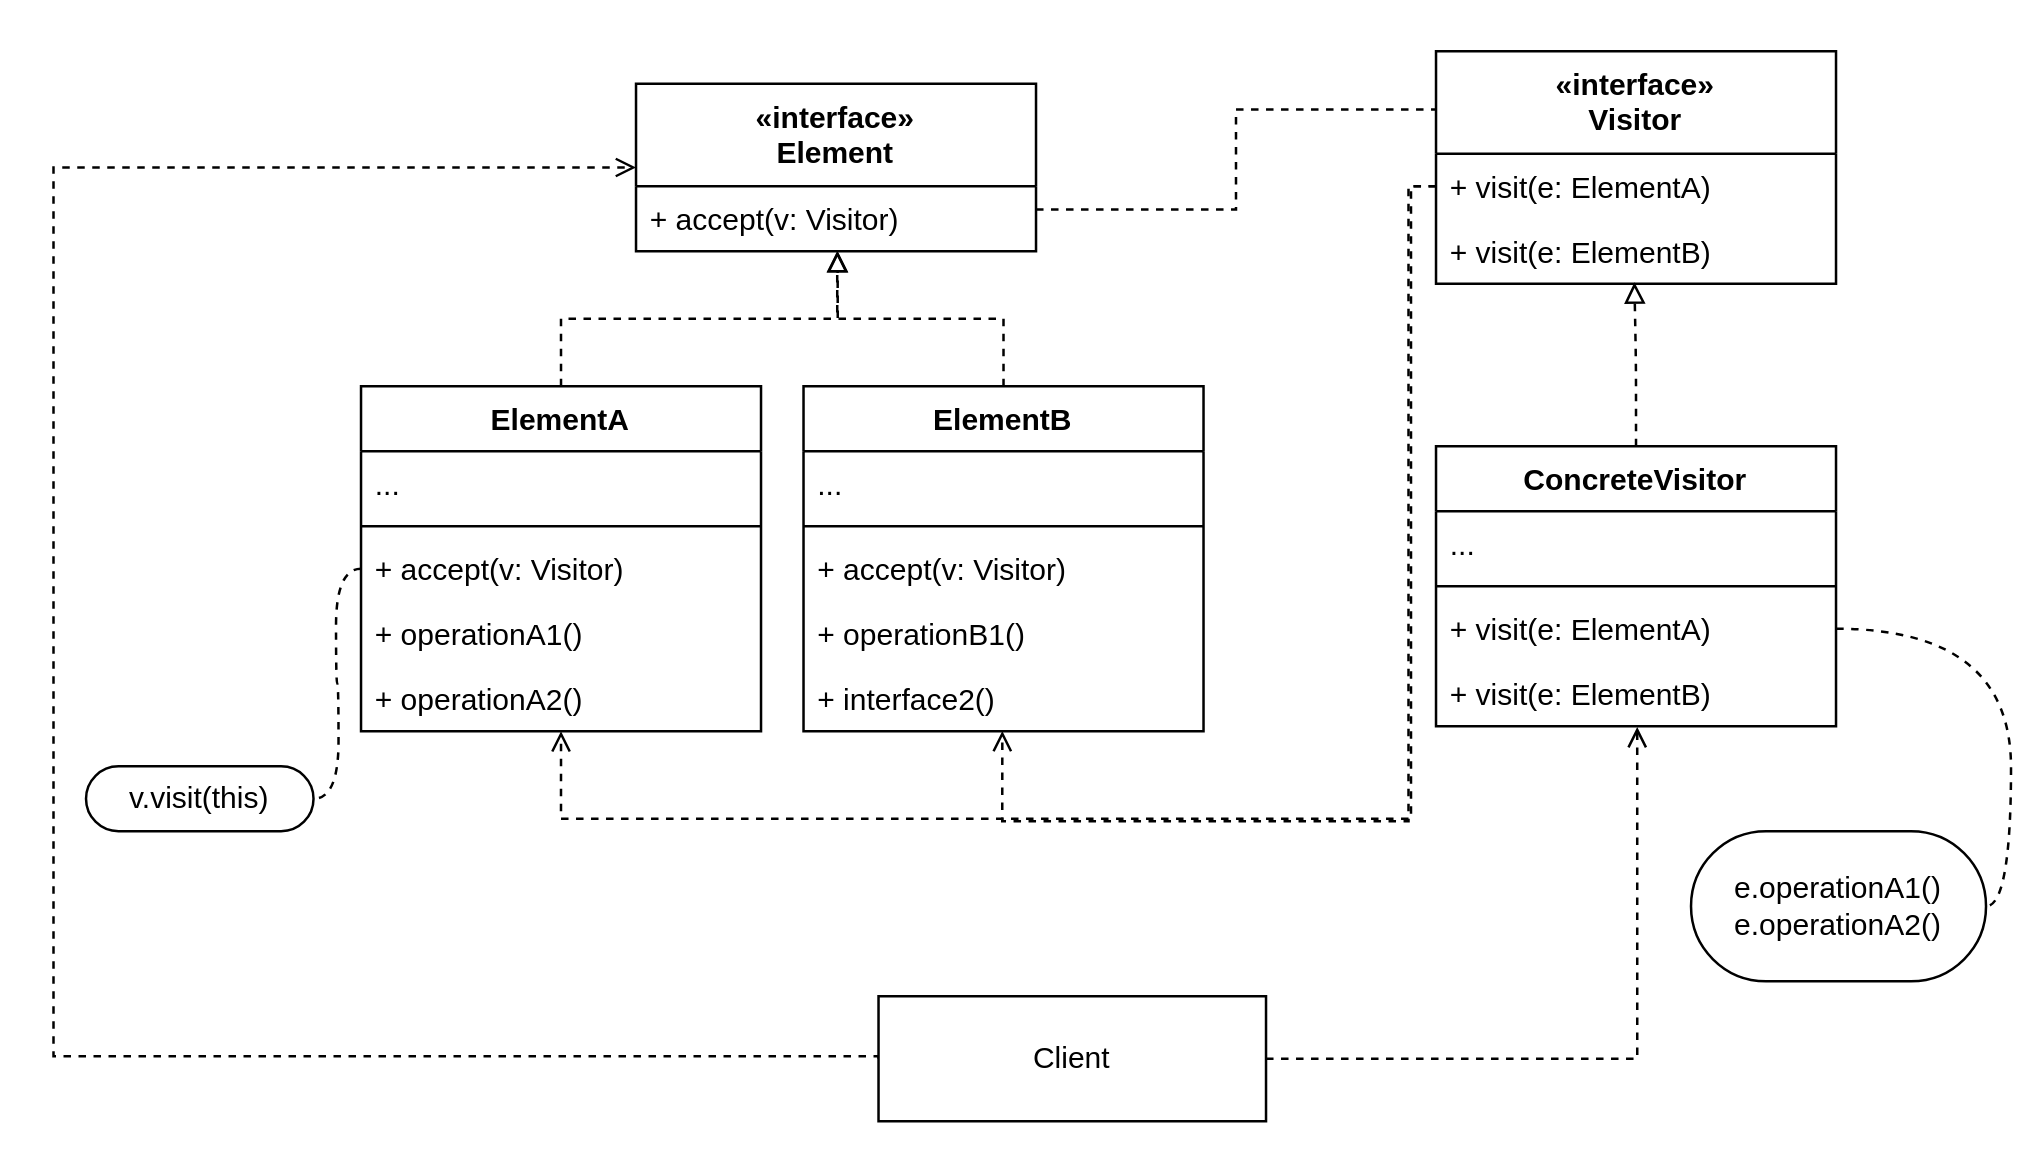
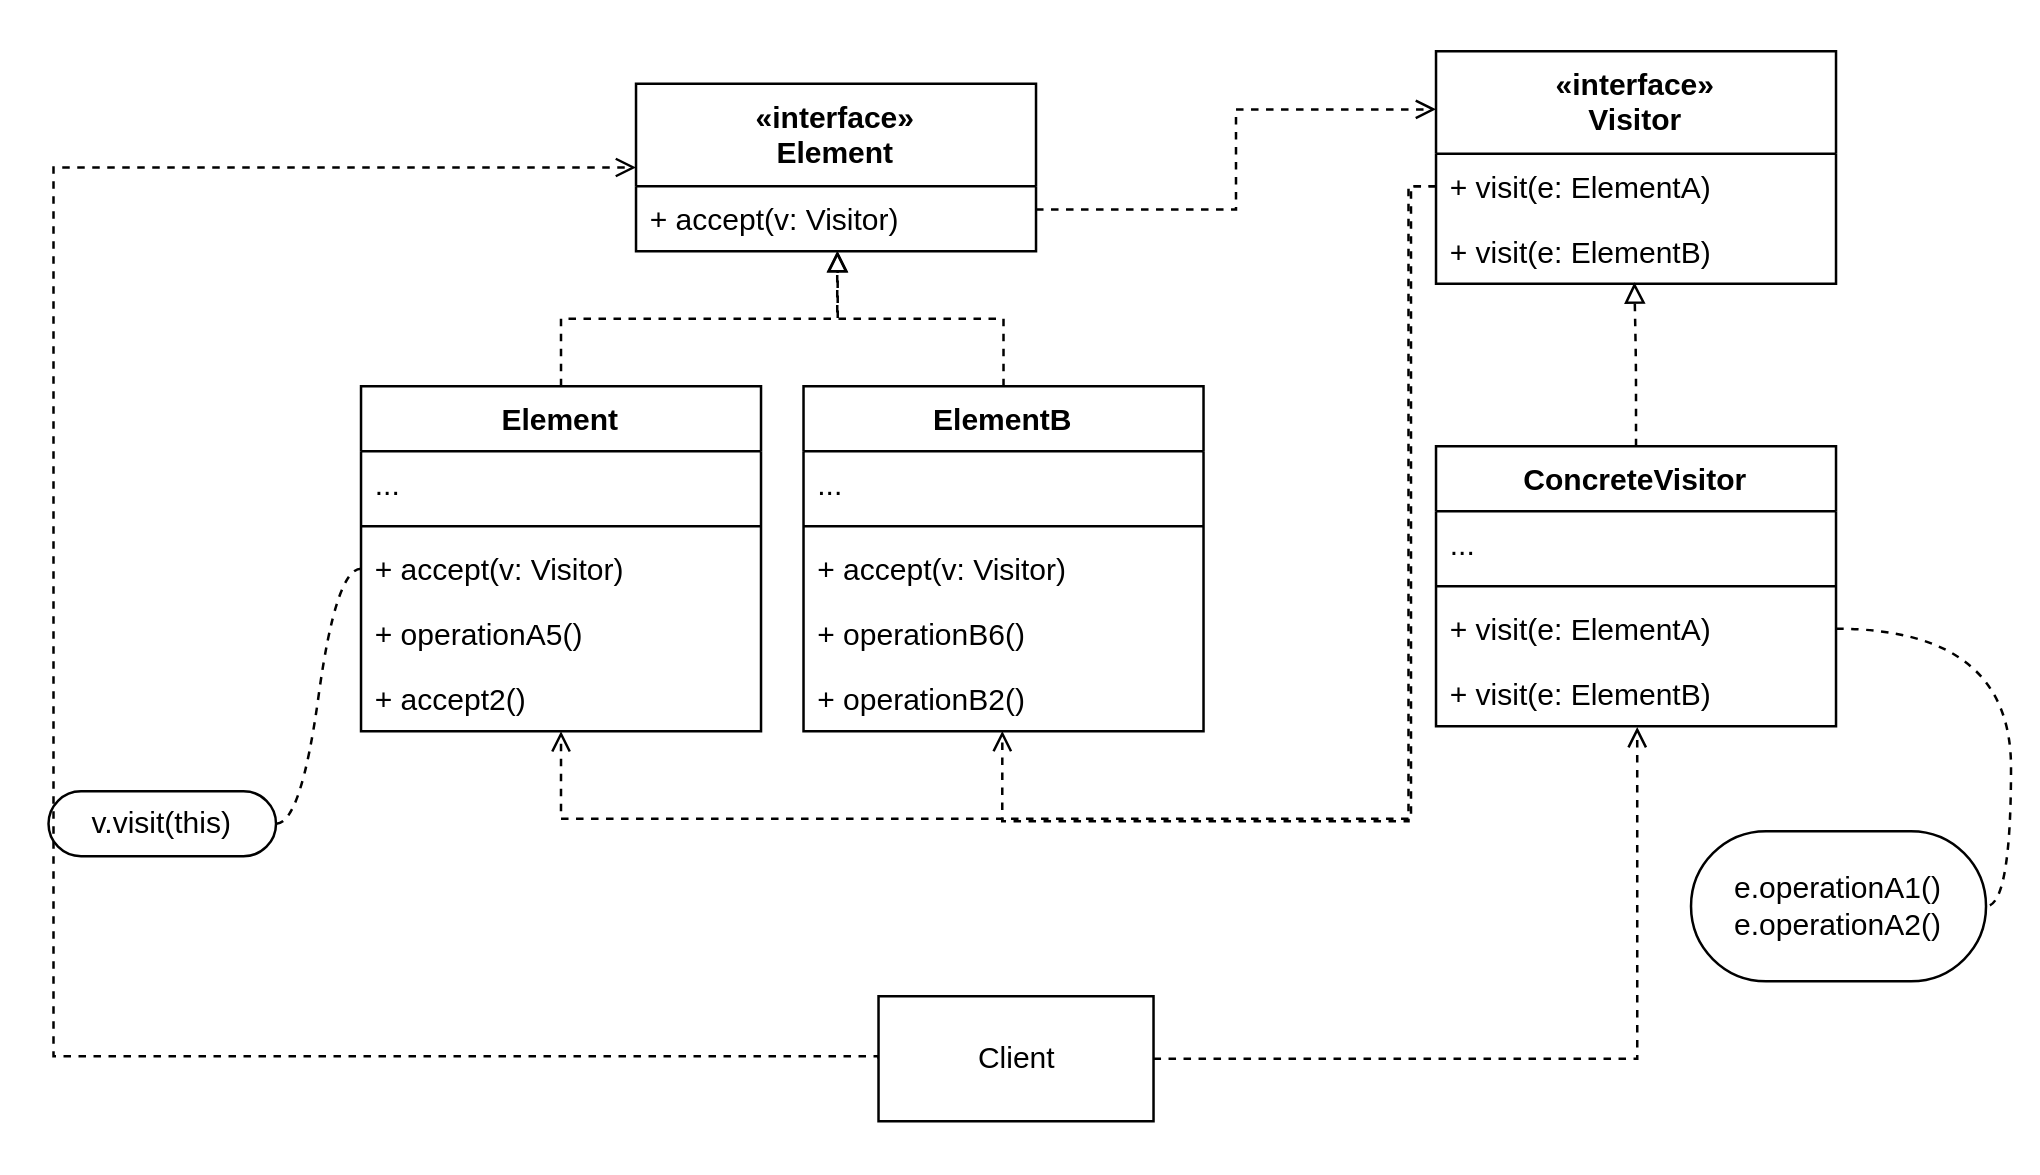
(1430, 109) -> (1427, 109)
(560, 420) -> (560, 420)
(493, 635) -> (493, 635)
(935, 635) -> (935, 635)
(493, 700) -> (463, 700)
(927, 700) -> (935, 700)
(200, 799) -> (162, 824)
(1072, 1059) -> (1016, 1059)
